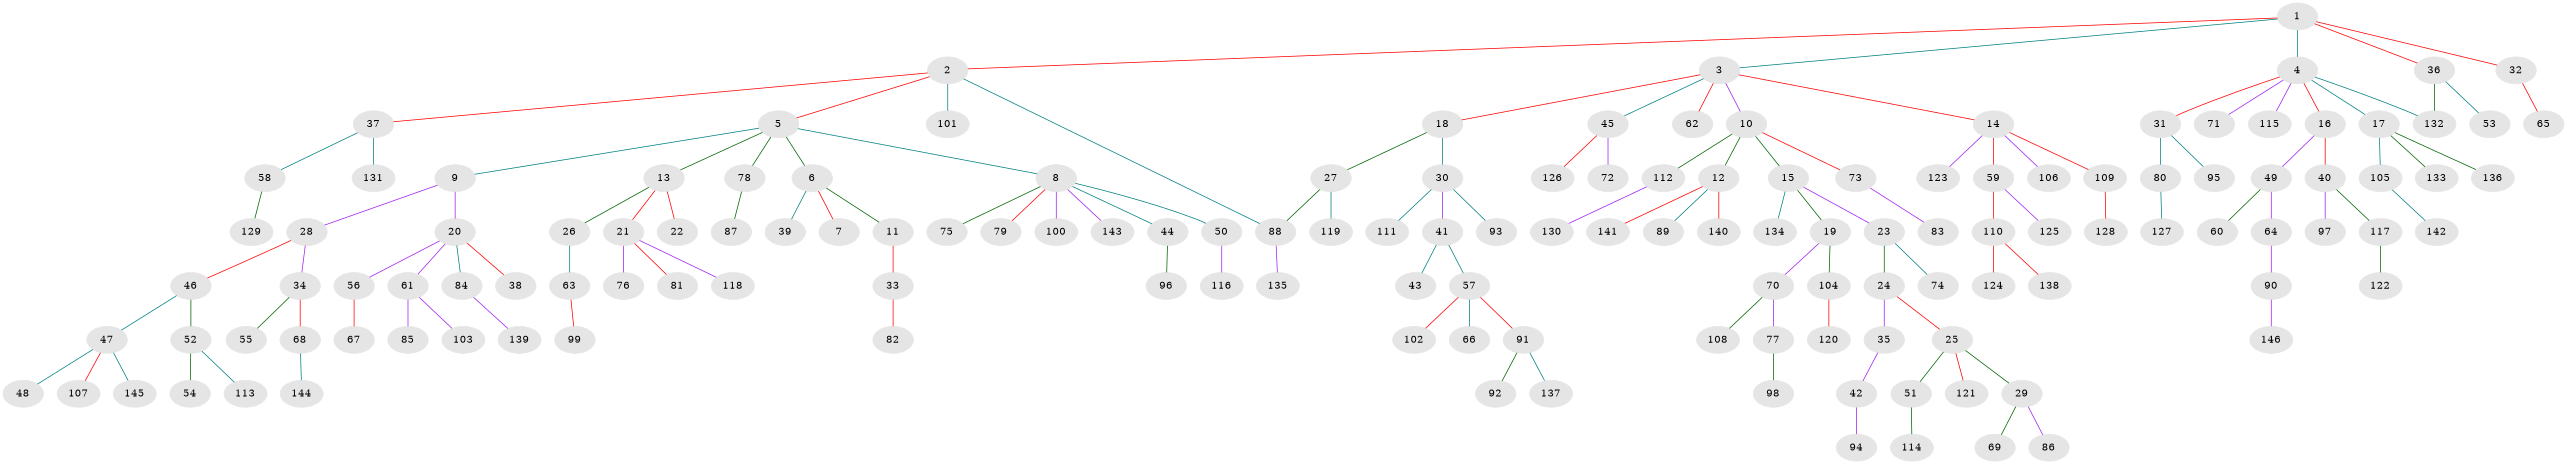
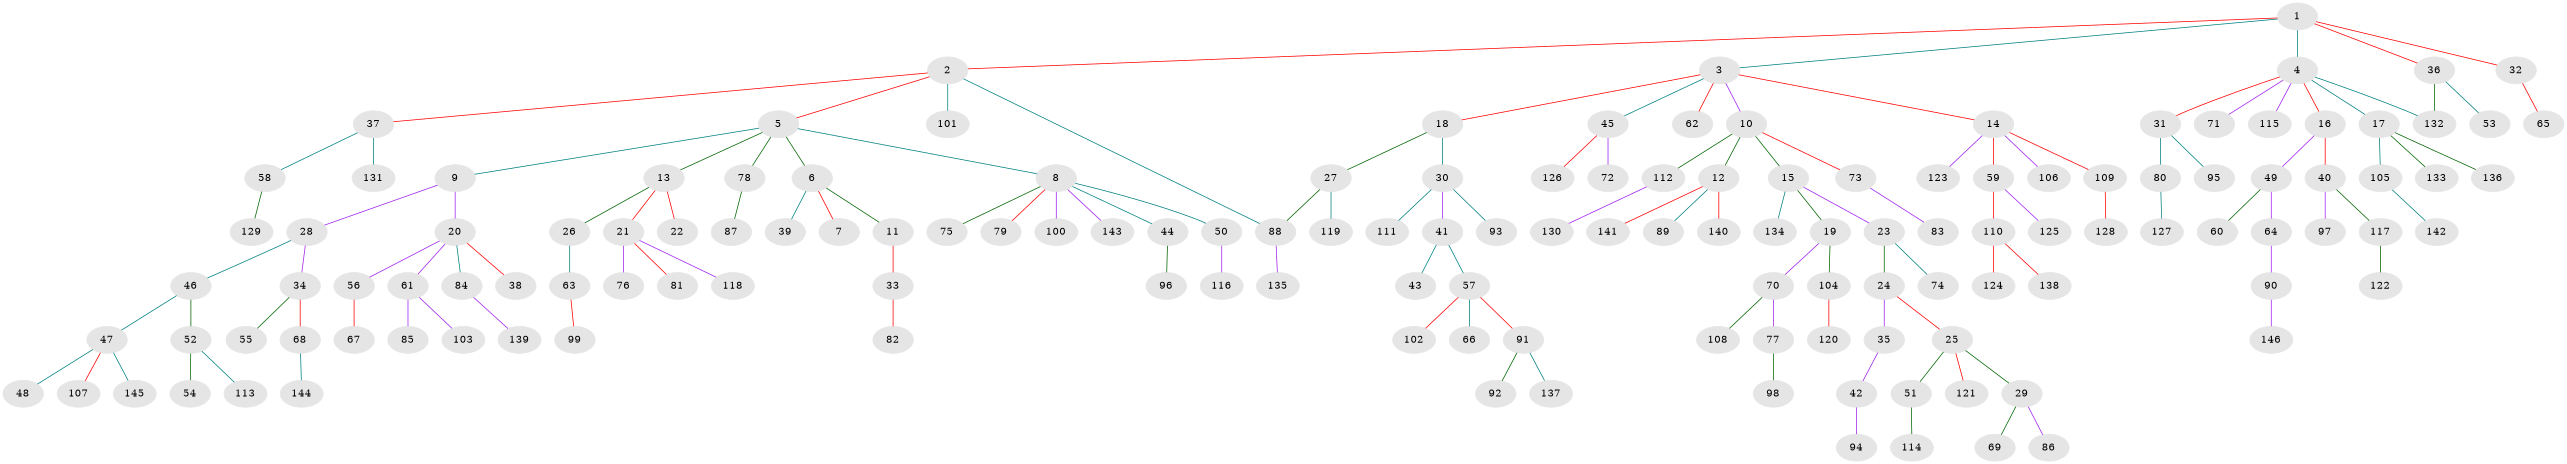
(249, 259) -> (249, 259)
